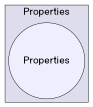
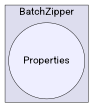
(47, 12) -> (47, 12)
